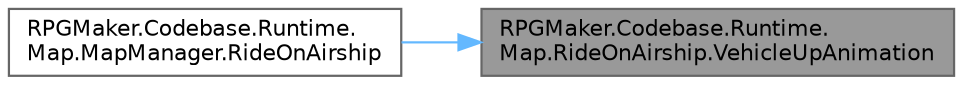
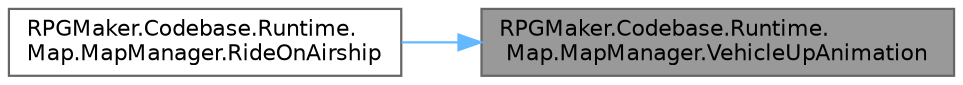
(718, 42) -> (718, 42)
